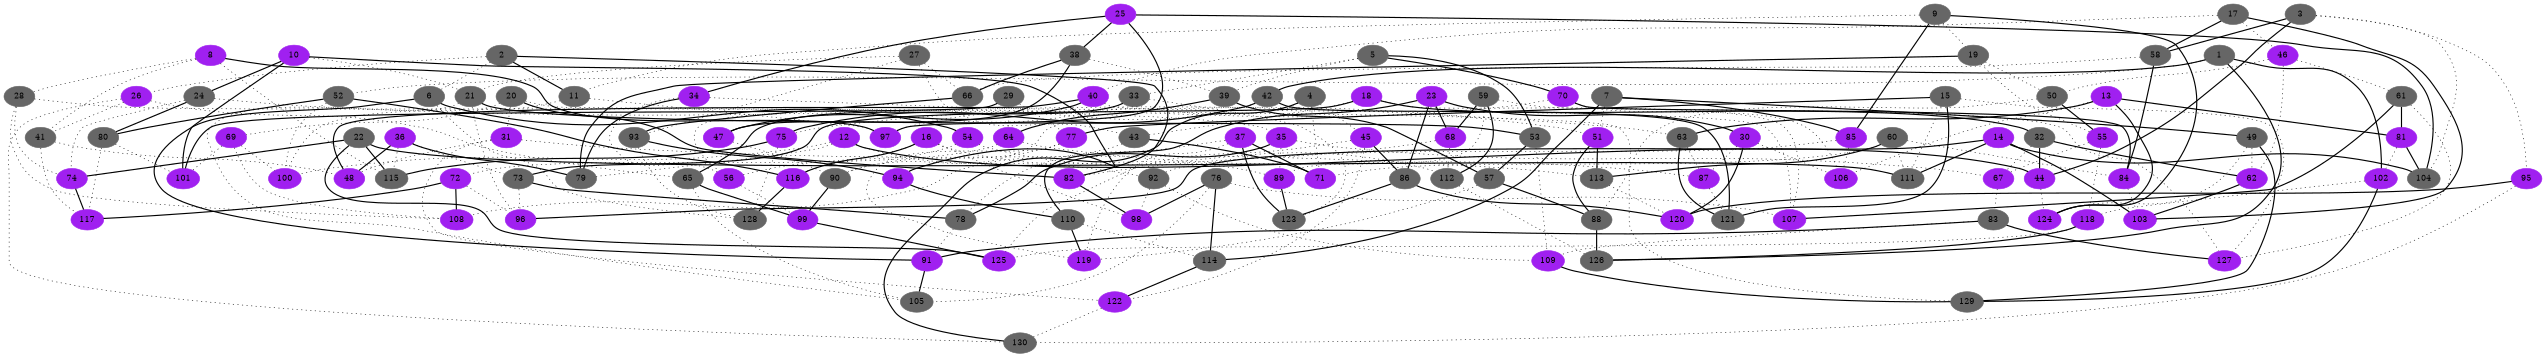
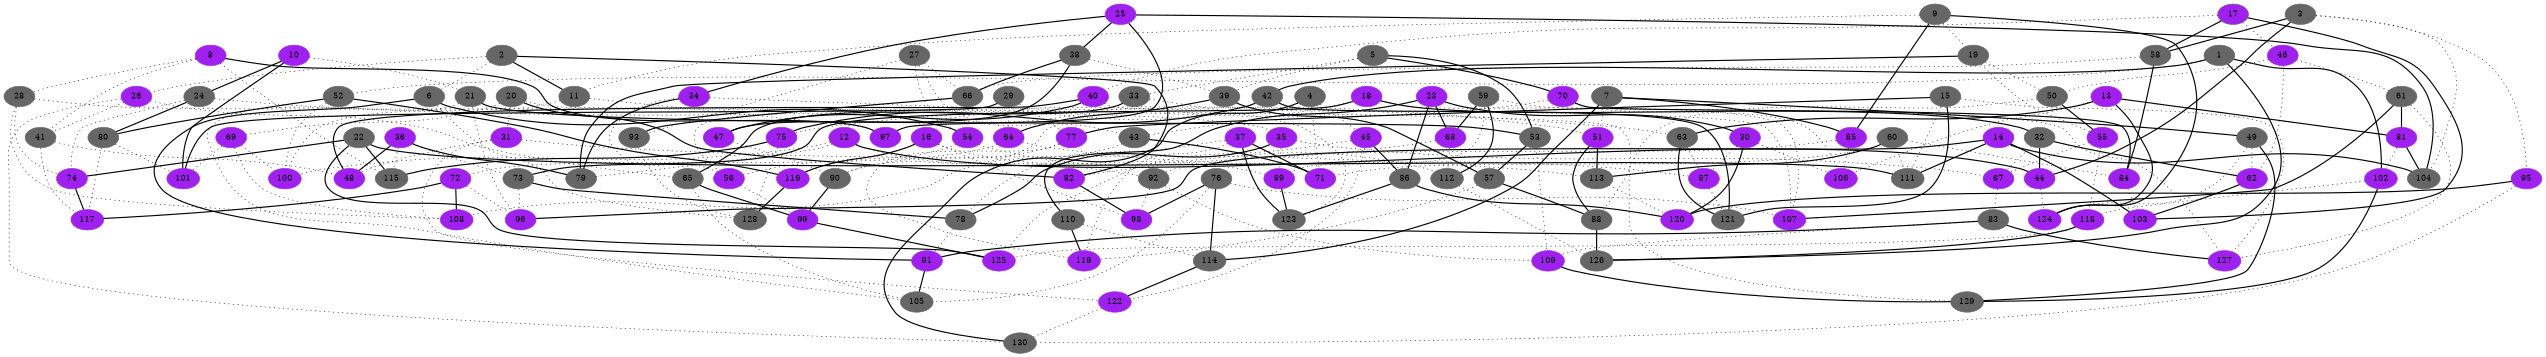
(2233, 14) -> (2233, 14)
(773, 60) -> (923, 97)
(898, 179) -> none
